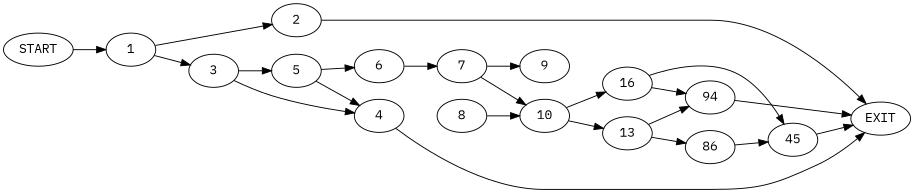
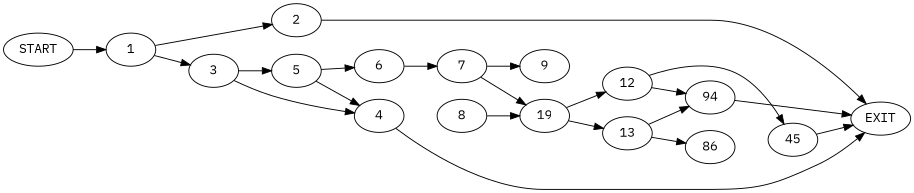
(627, 84) -> (627, 84)
(545, 116) -> (545, 116)
(747, 144) -> none
